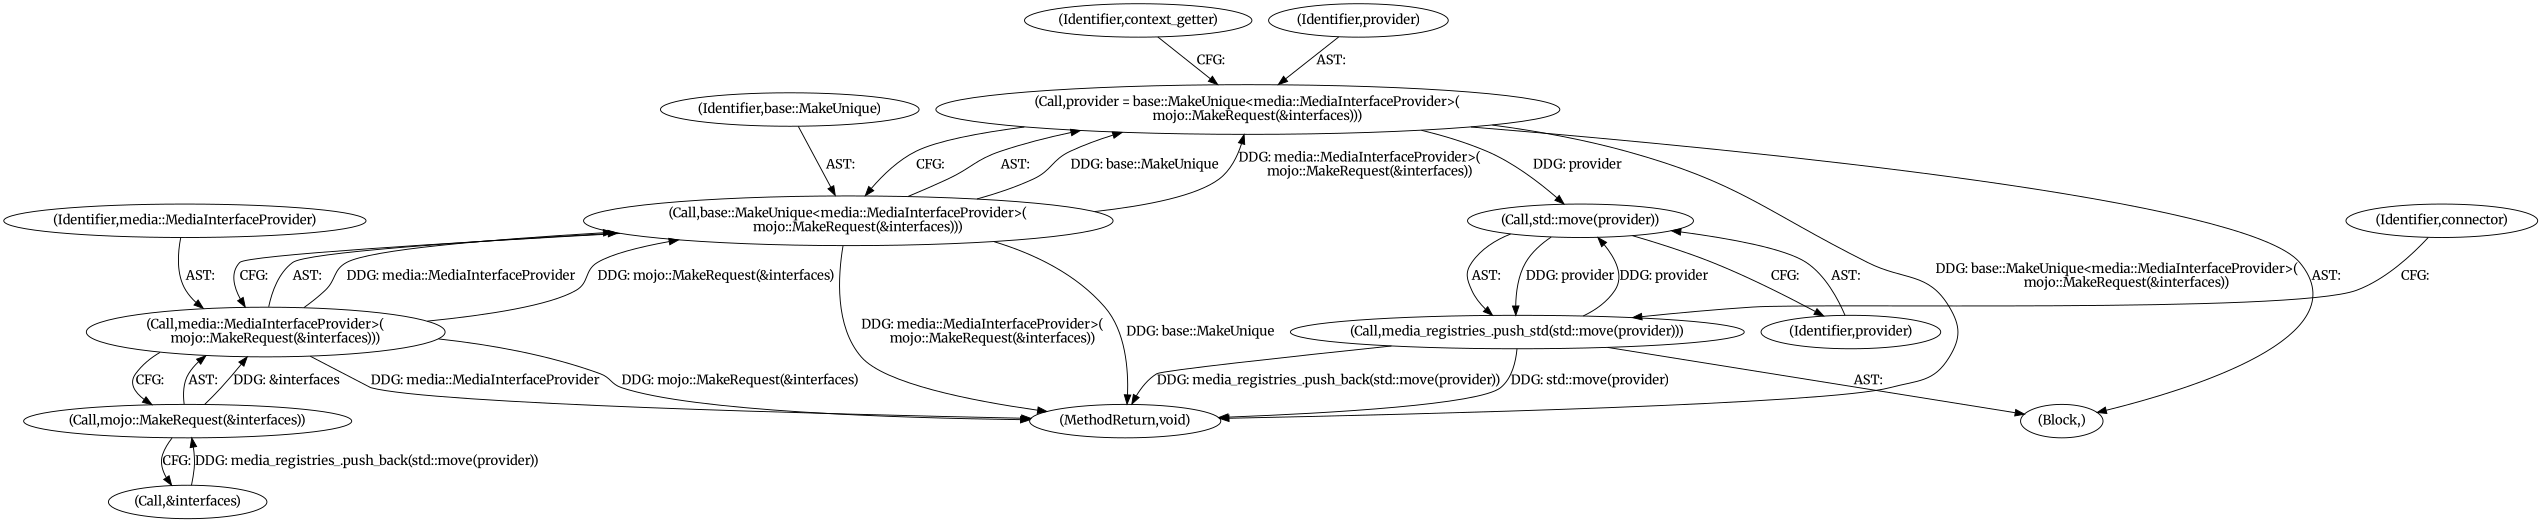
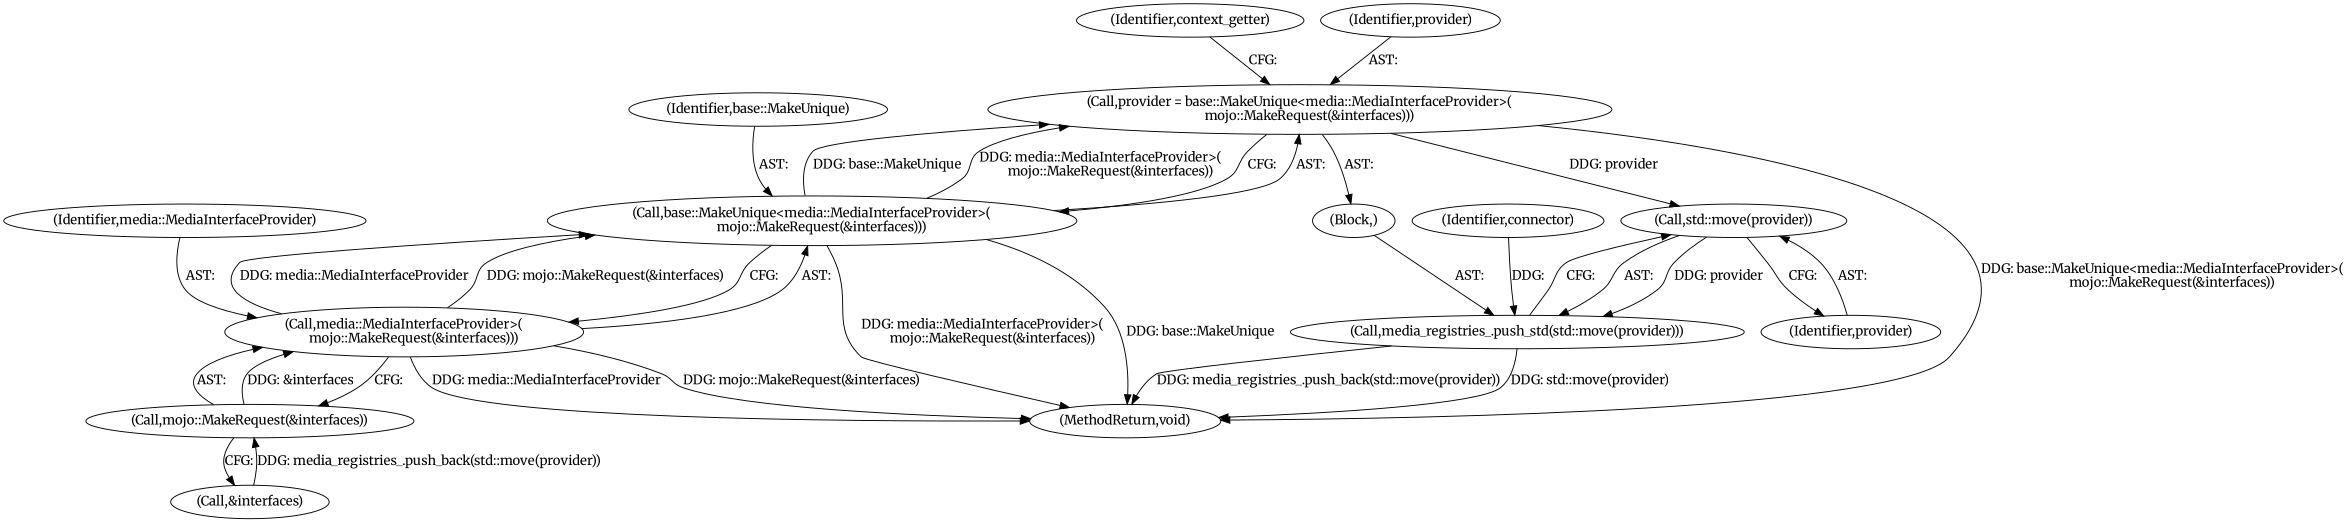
(1664, 276) -> (1582, 276)
(2417, 276) -> (1530, 276)
(1811, 380) -> (1430, 273)
